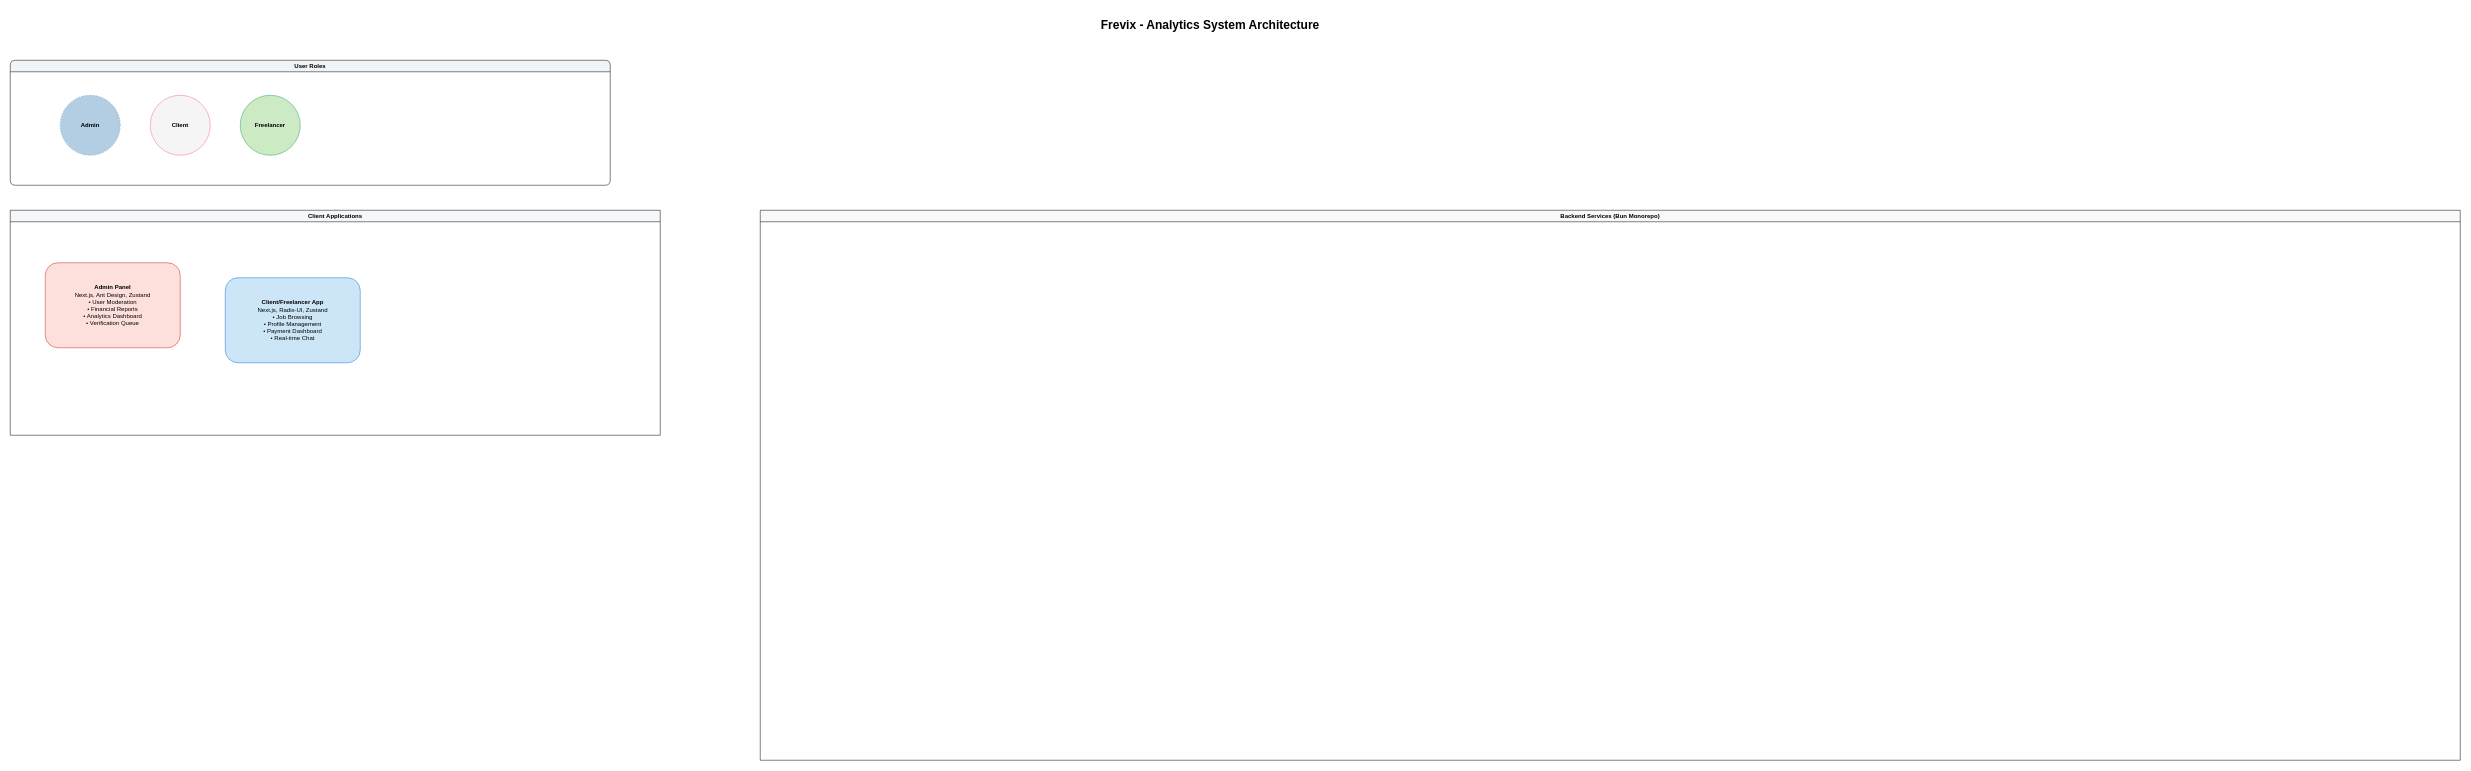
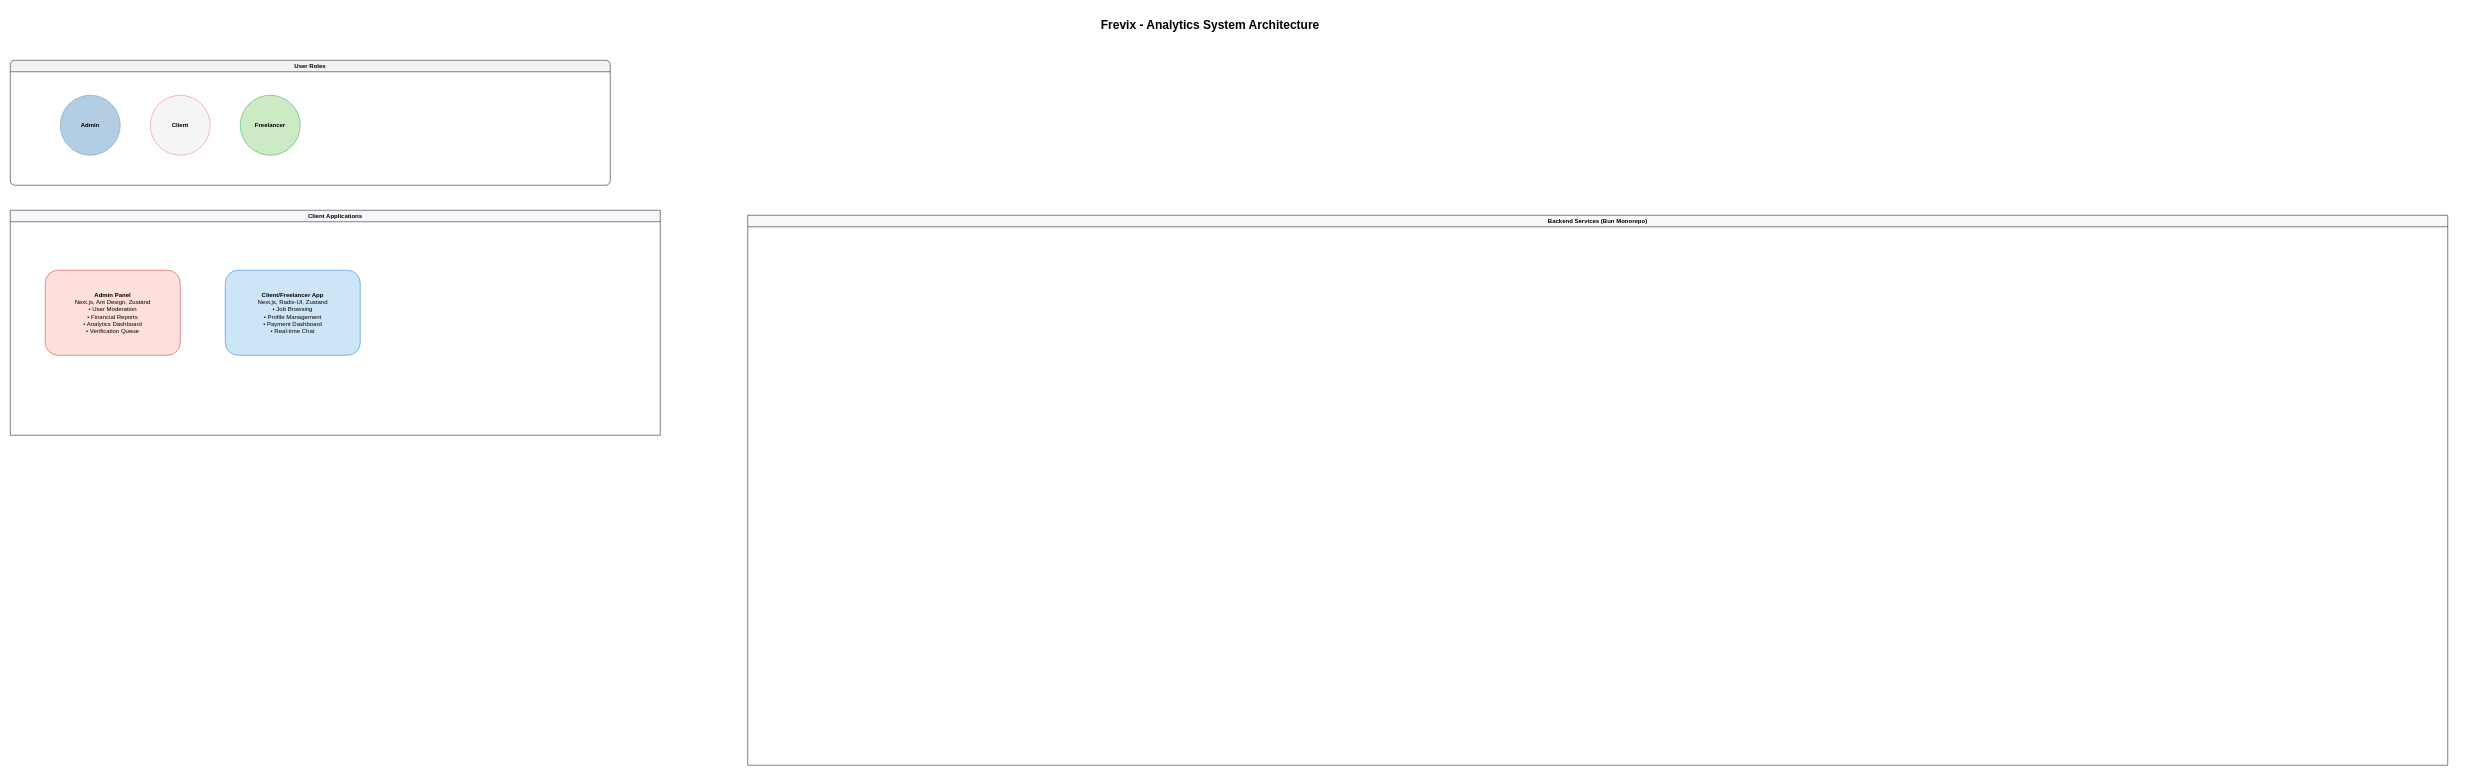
(90, 125) -> (90, 125)
(113, 305) -> (113, 313)
(293, 320) -> (293, 313)
(1610, 485) -> (1598, 490)
